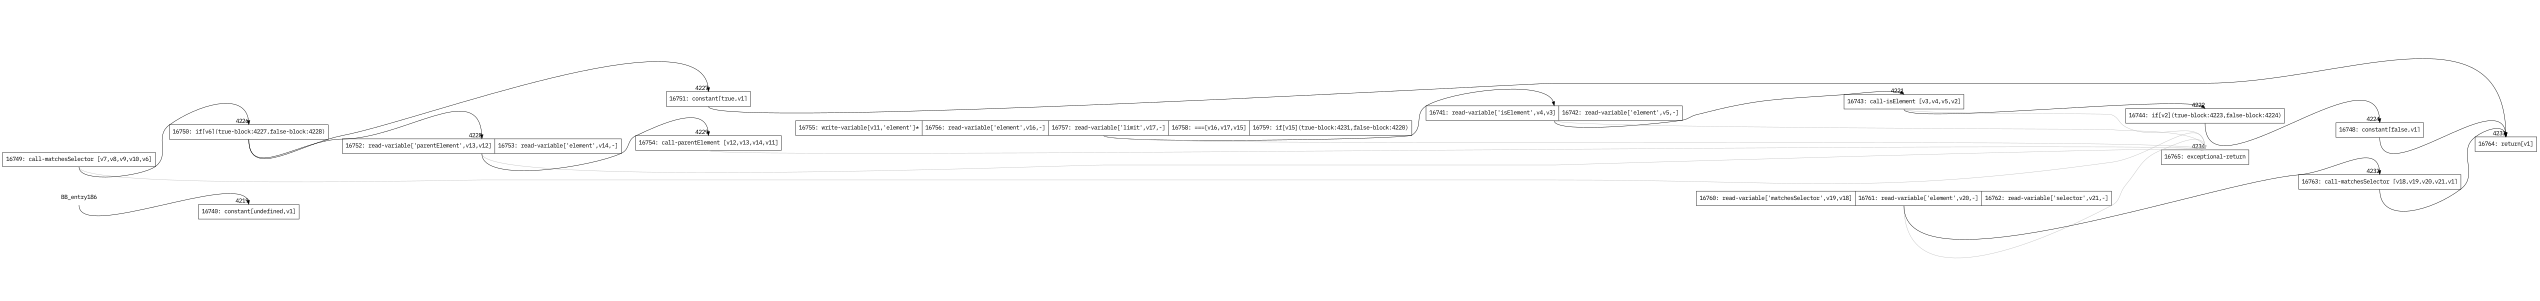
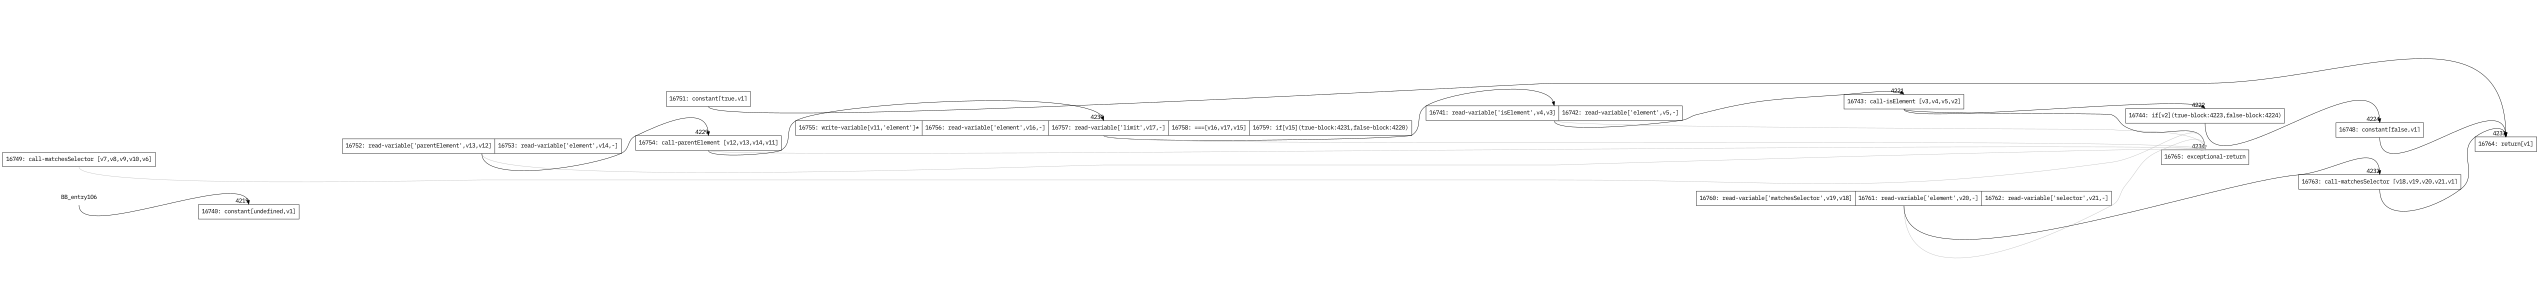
none -> (895, 105)
(2061, 114) -> (2061, 114)
(249, 132) -> none
(79, 198) -> (79, 198)
